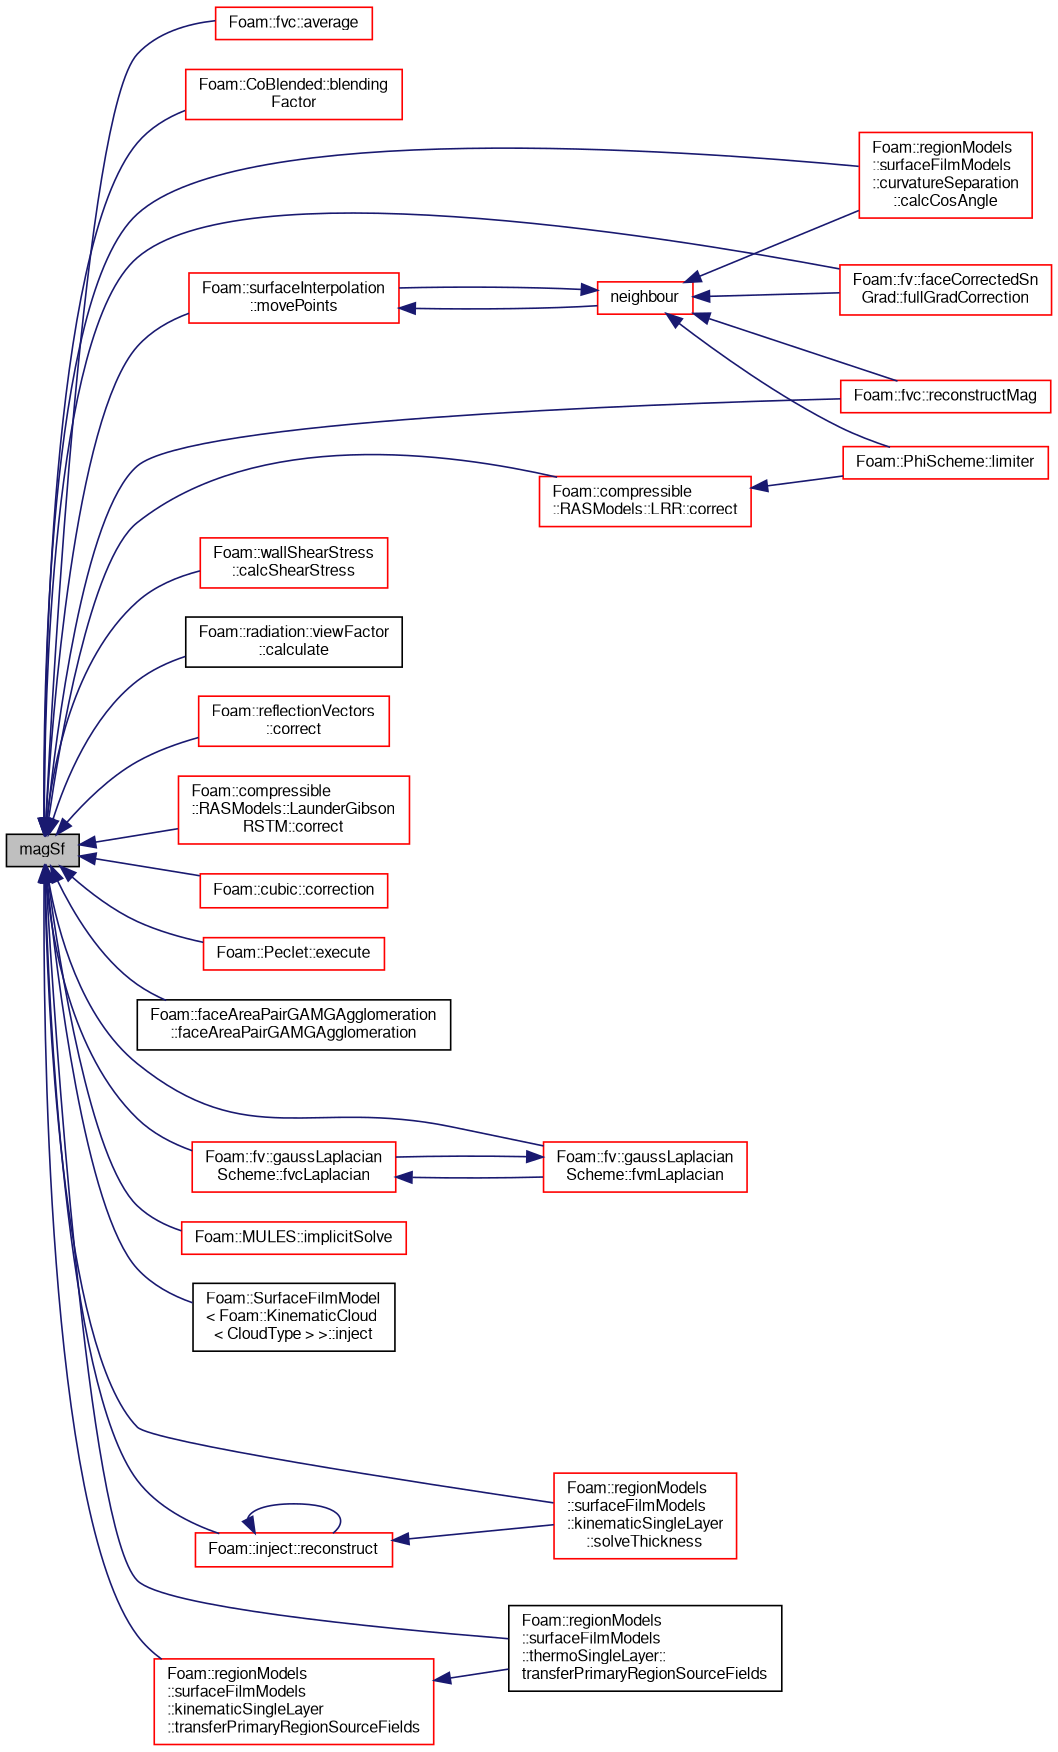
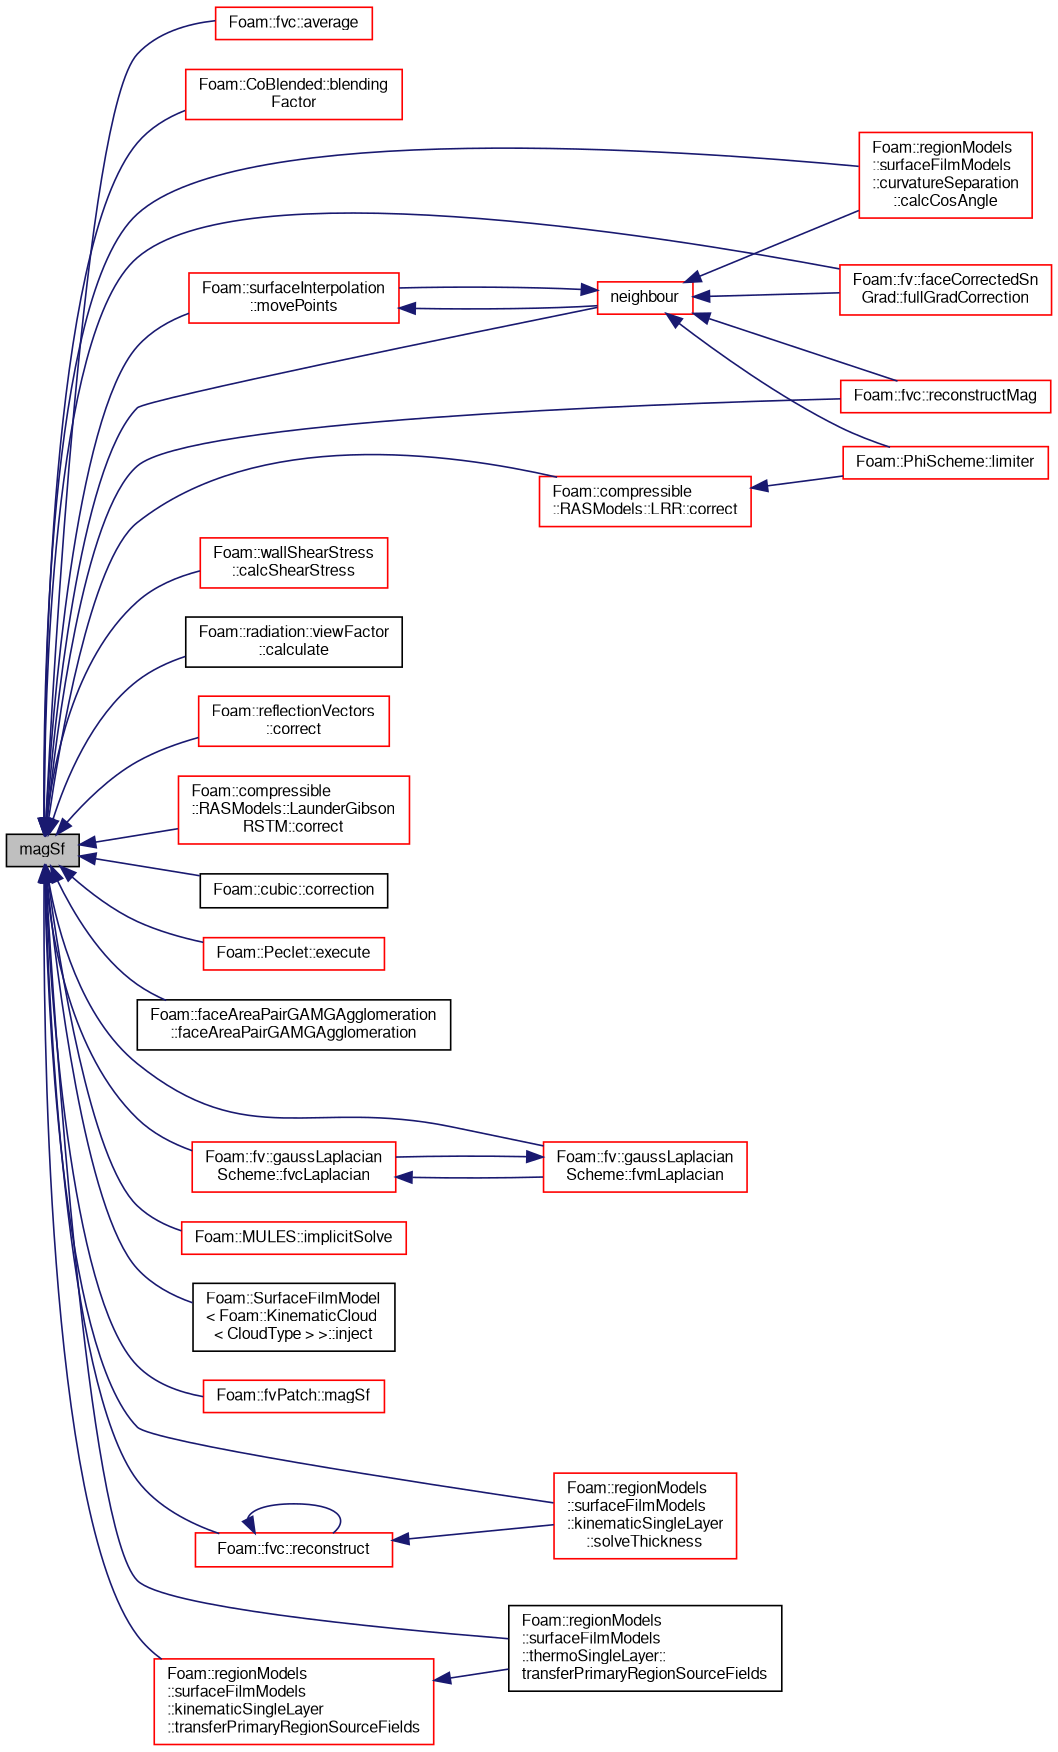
none -> (159, 401)
(294, 891) -> (294, 891)
none -> (294, 1396)
(294, 1550) -> (294, 1550)
